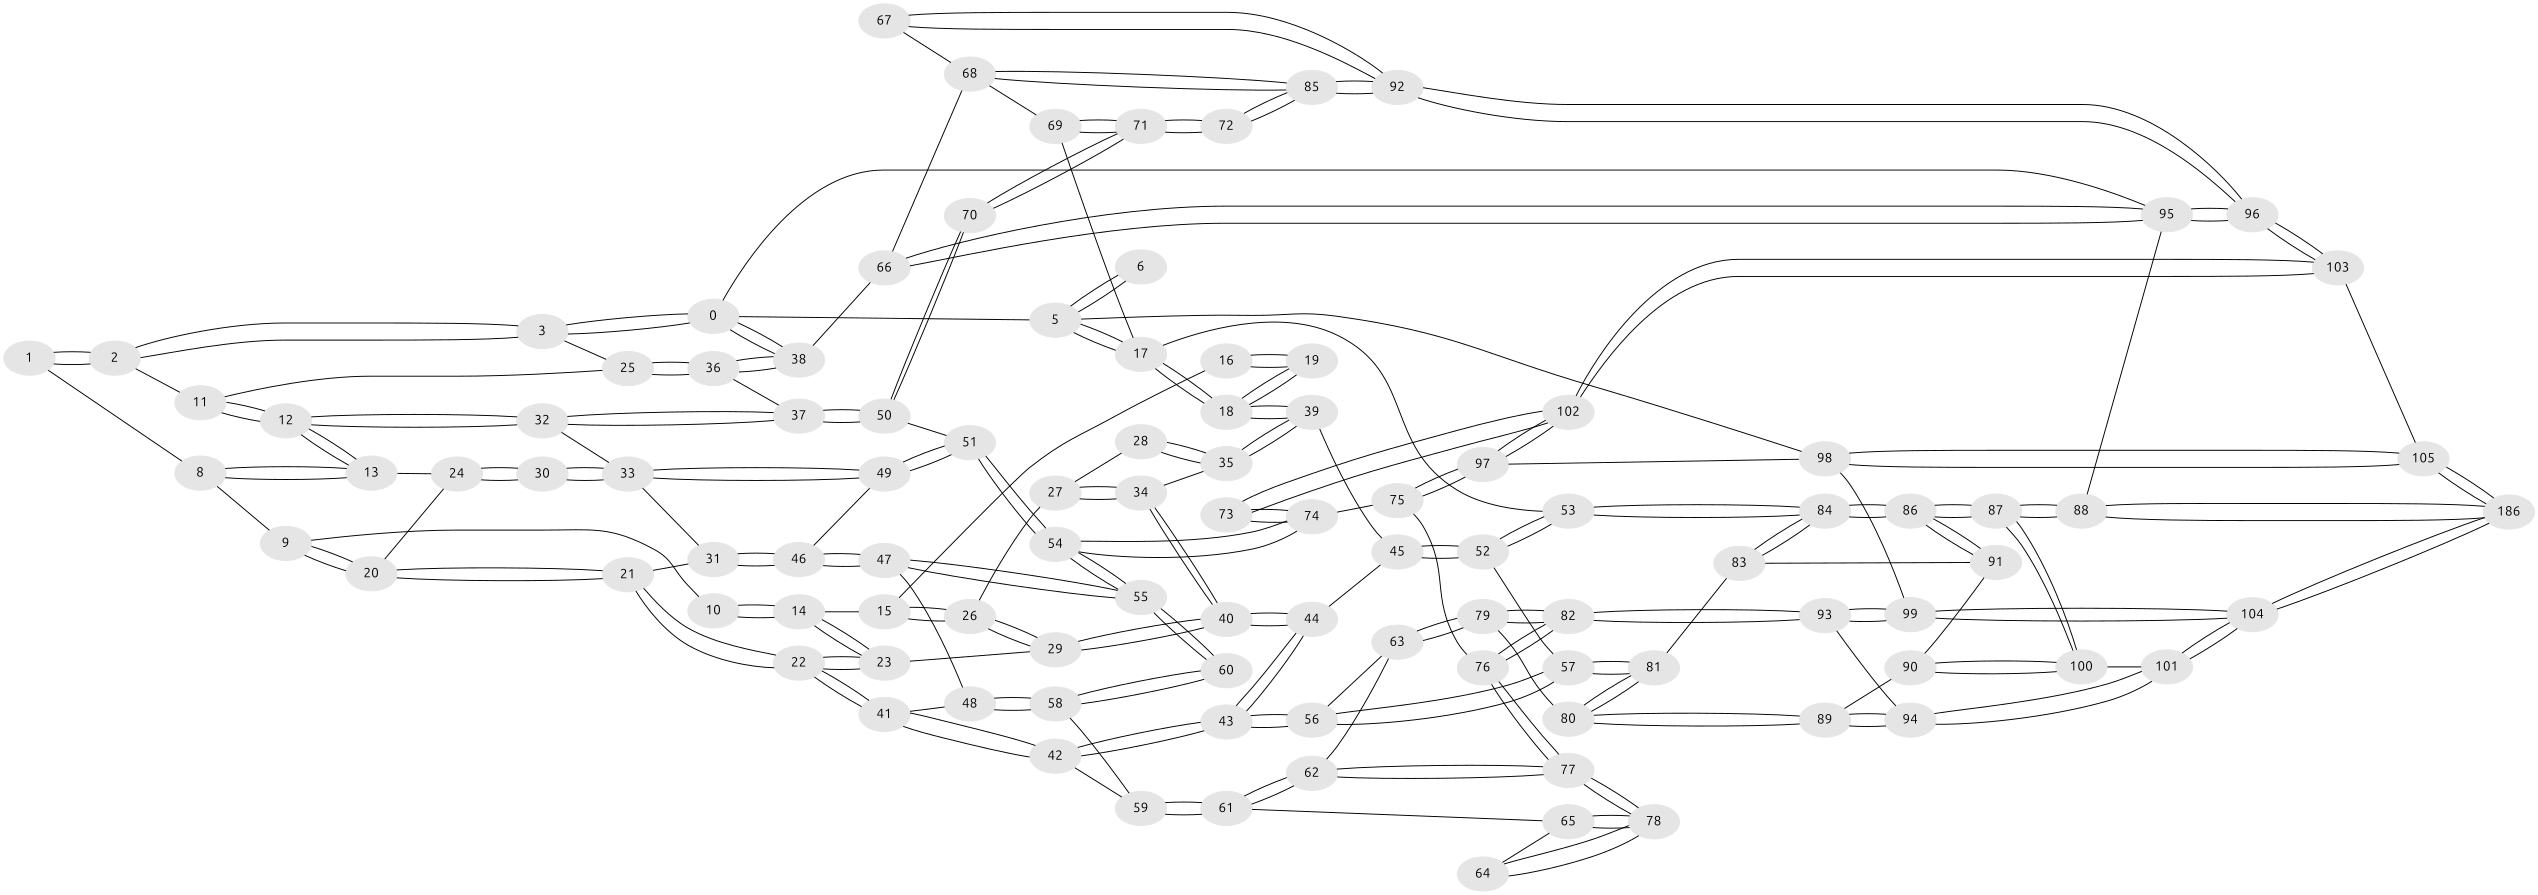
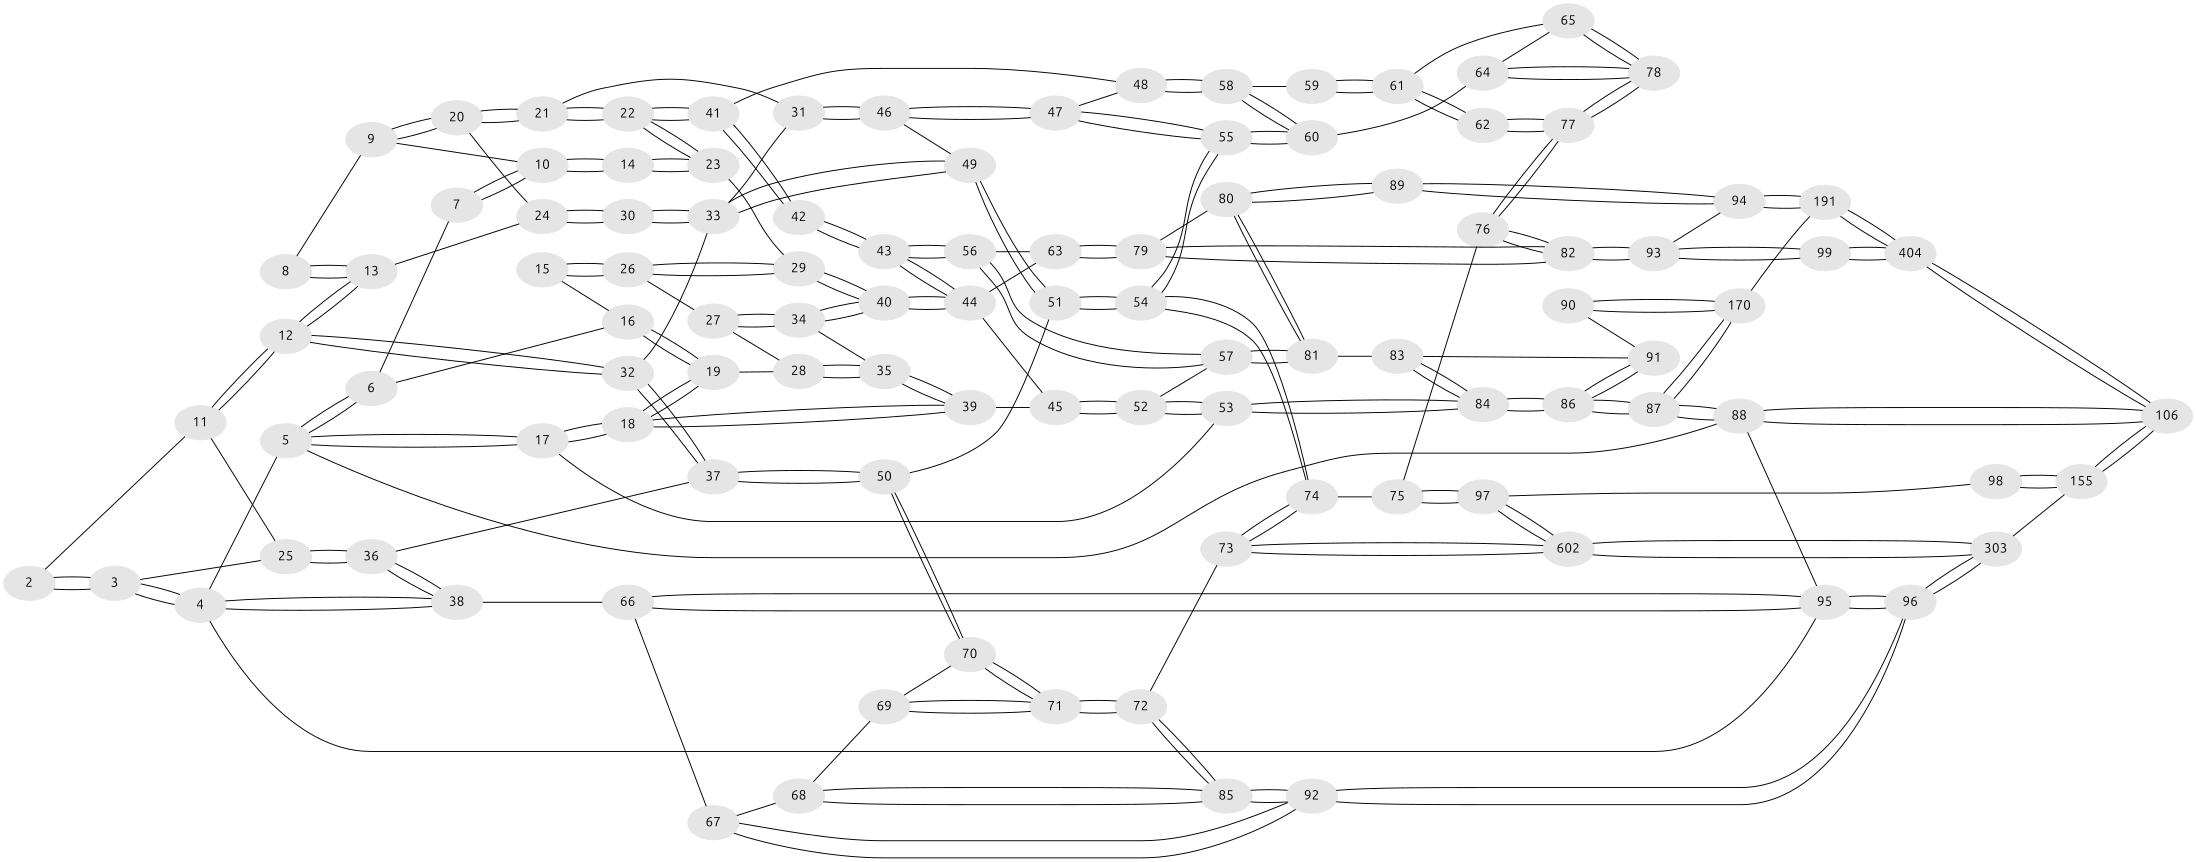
none -> (1405, 119)
(924, 179) -> (671, 713)
none -> (457, 205)
(1096, 241) -> (927, 681)
(2338, 268) -> (1996, 549)
(713, 316) -> (200, 605)
(1449, 340) -> (1016, 558)
(29, 358) -> none
none -> (490, 358)
none -> (756, 372)
(1568, 412) -> (1568, 549)
(2423, 459) -> (2081, 482)
(2509, 512) -> (2167, 416)
(1877, 533) -> none
(842, 612) -> none
(2252, 615) -> (1910, 254)
none -> (1184, 628)
(2081, 667) -> (1739, 306)
(2167, 667) -> (1825, 202)
(1868, 694) -> none
(1356, 718) -> (1013, 277)
(1098, 782) -> none
